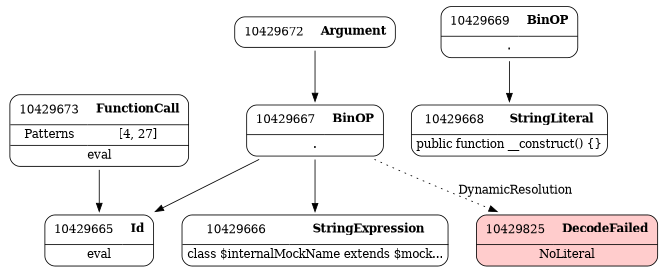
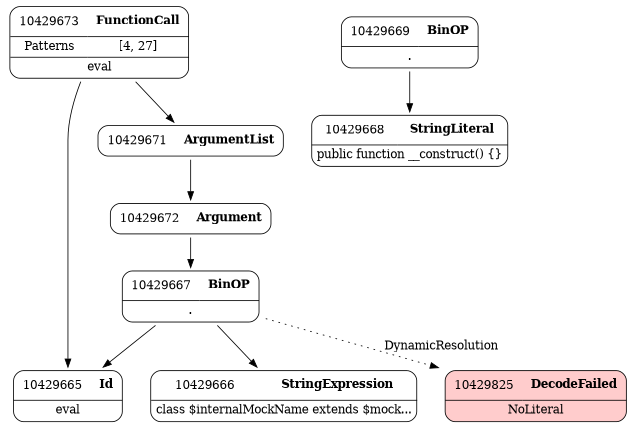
none -> (191, 141)
